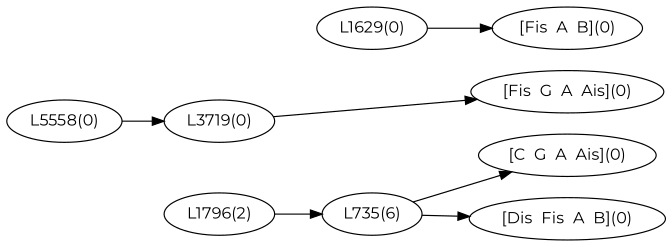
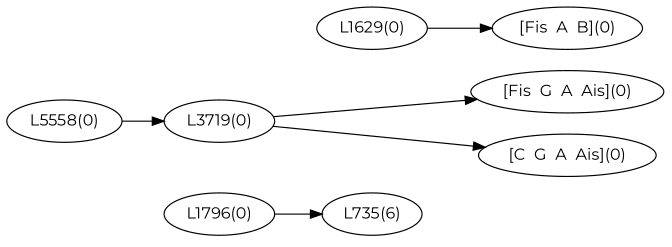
(457, 189) -> (373, 136)
(219, 214) -> (219, 214)
(567, 219) -> none
